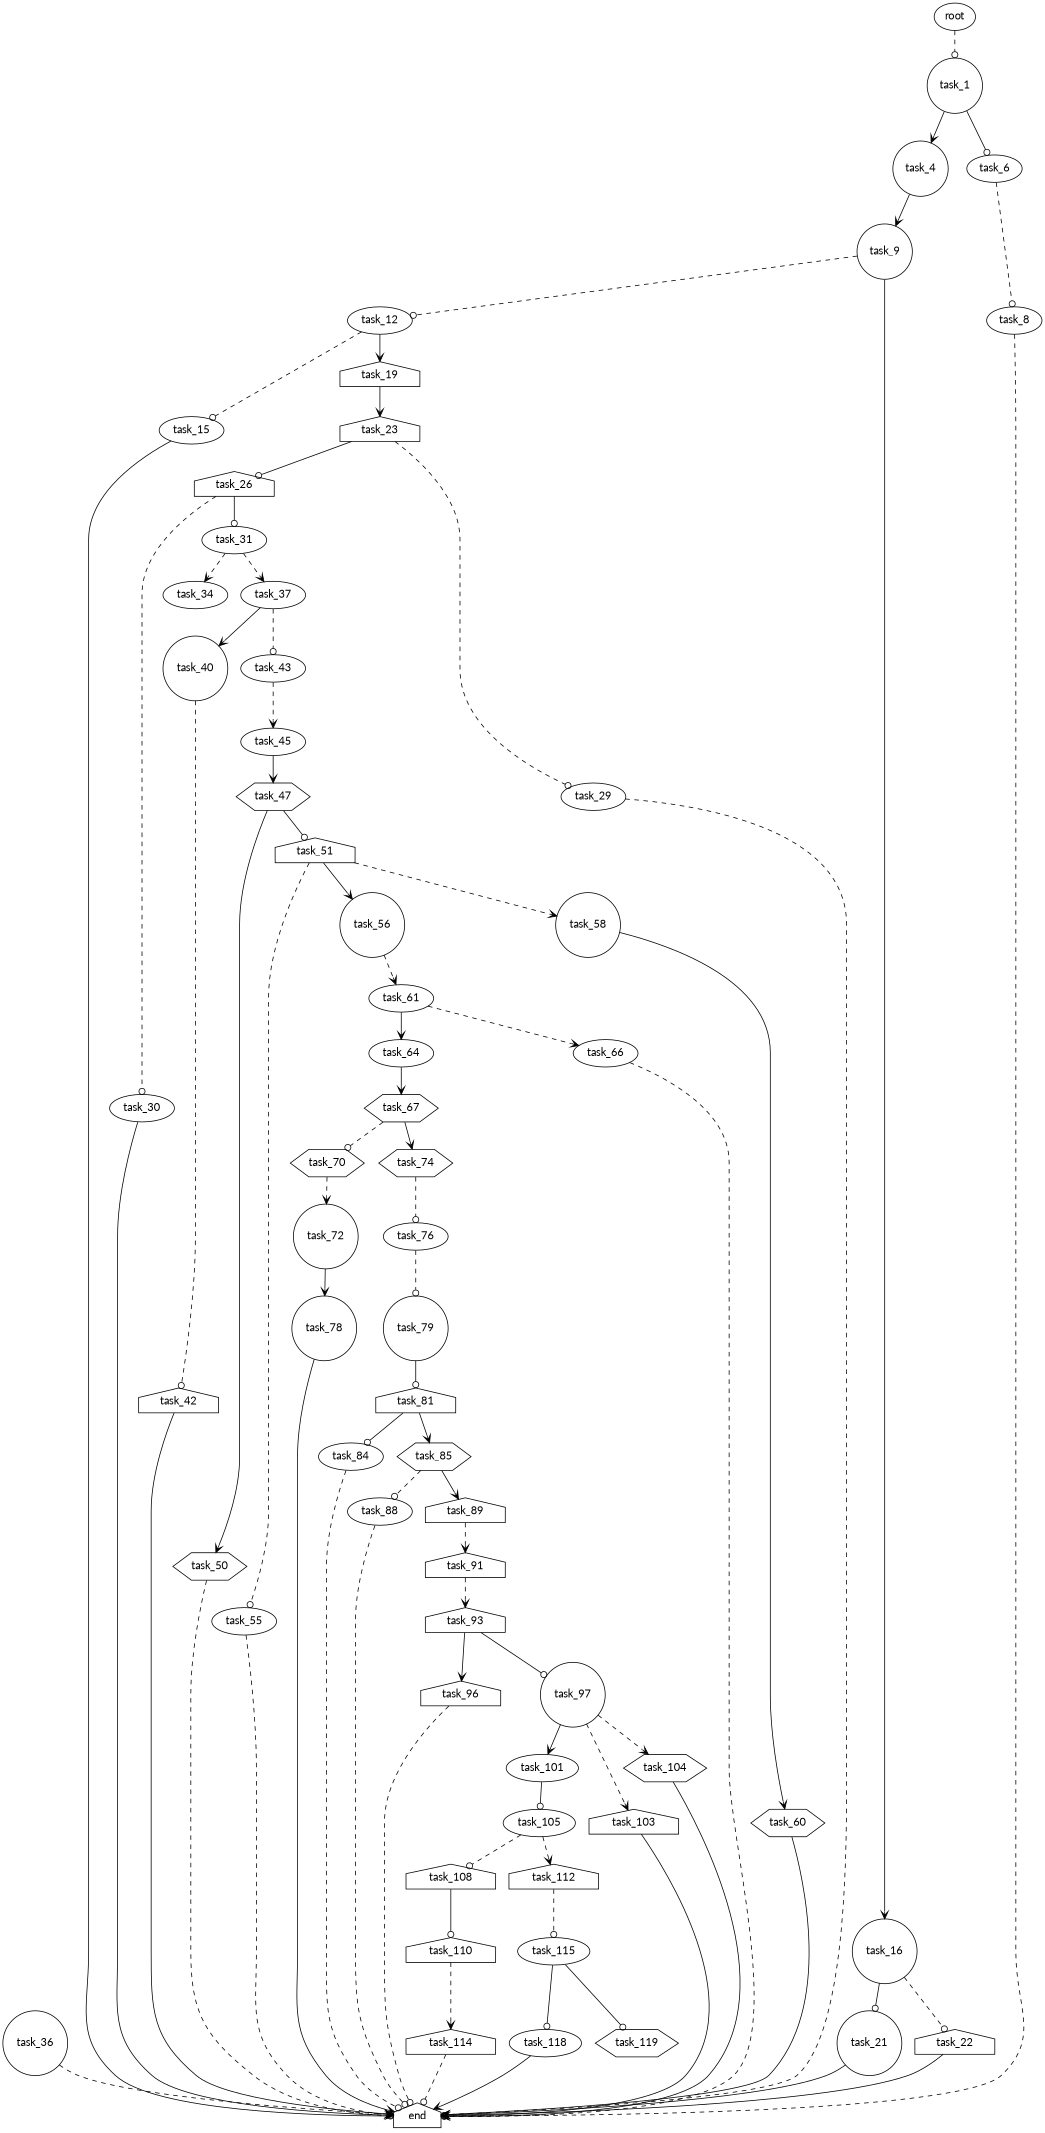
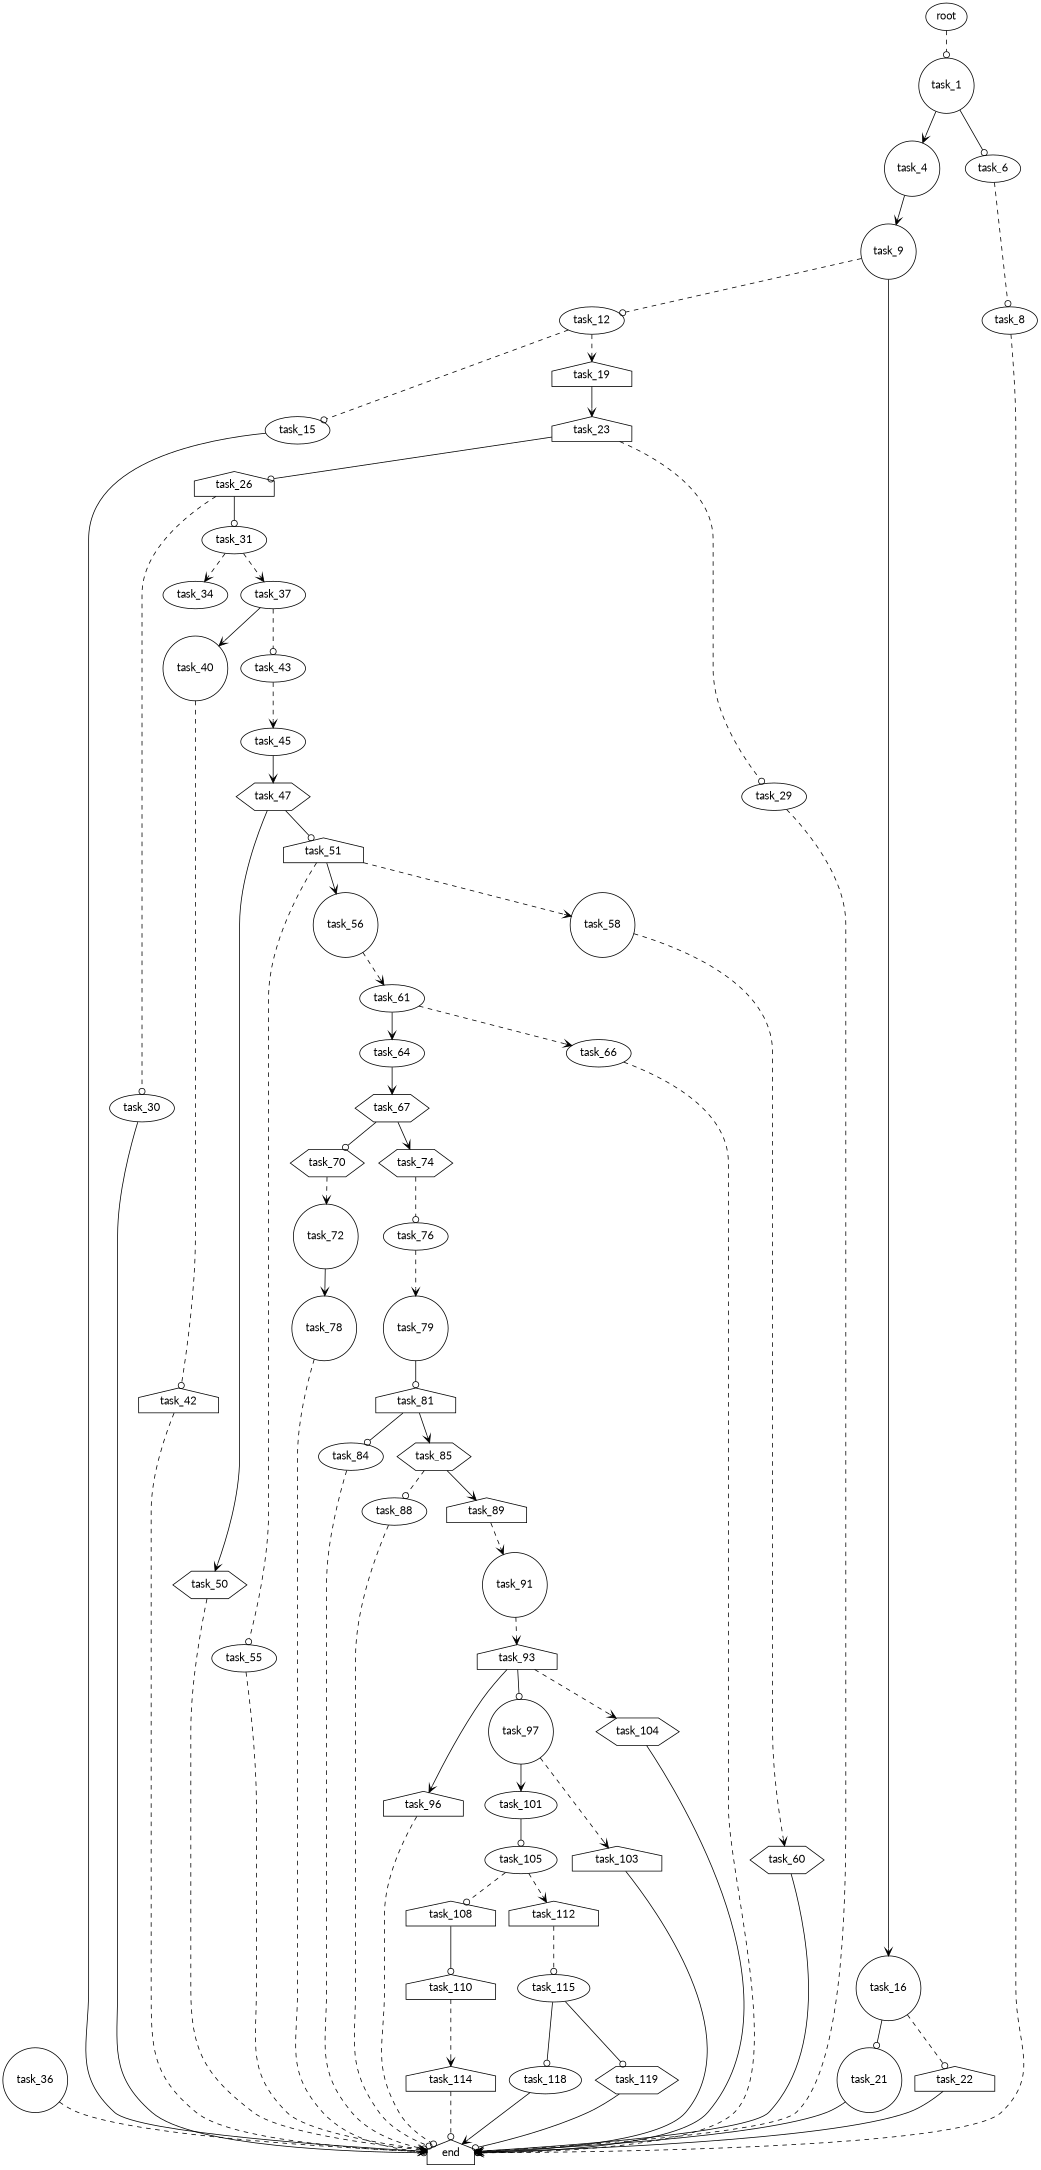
(380, 344) -> (592, 344)
(367, 1134) -> (362, 1134)
(416, 1270) -> (416, 1269)
(770, 1324) -> (773, 1348)
(465, 1566) -> (515, 1585)
(620, 1732) -> (572, 1692)
(298, 1756) -> (298, 1792)
(151, 1847) -> (151, 1882)
none -> (551, 2127)
